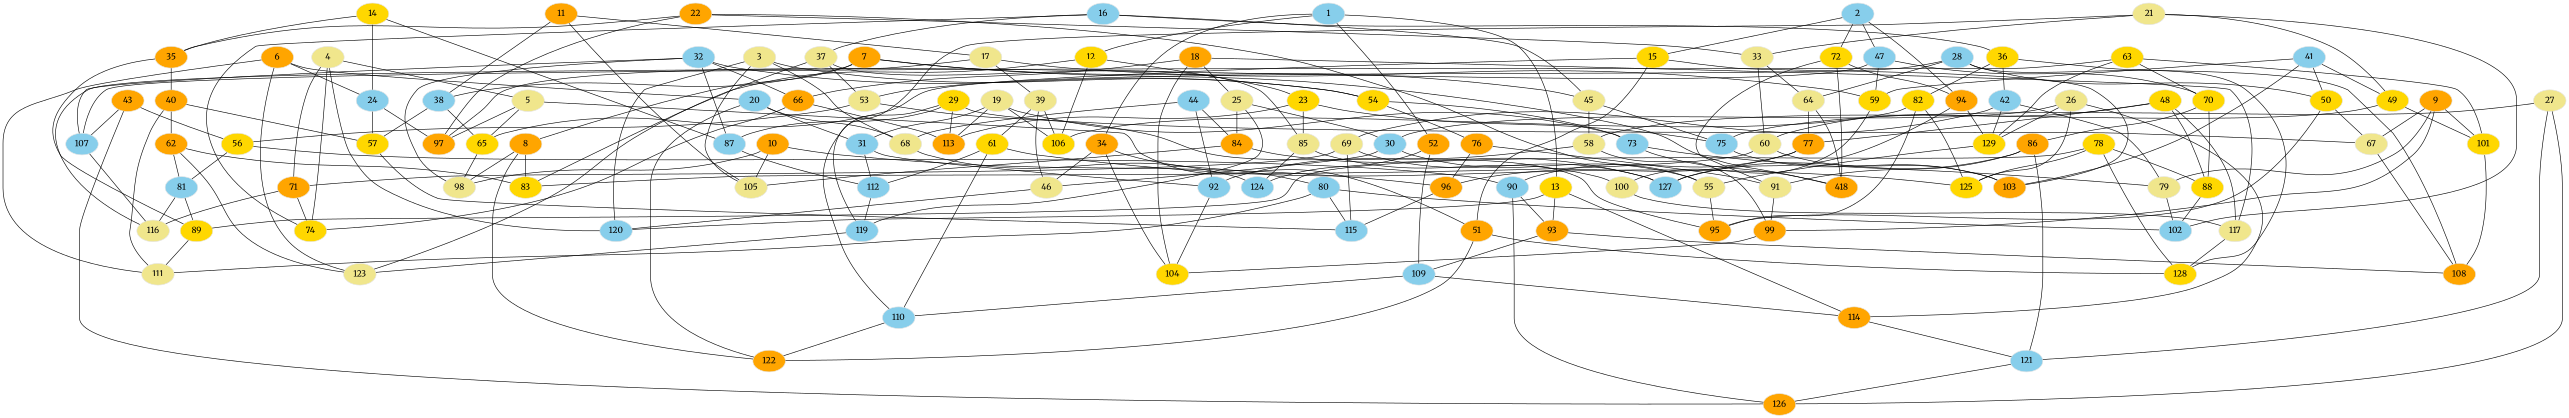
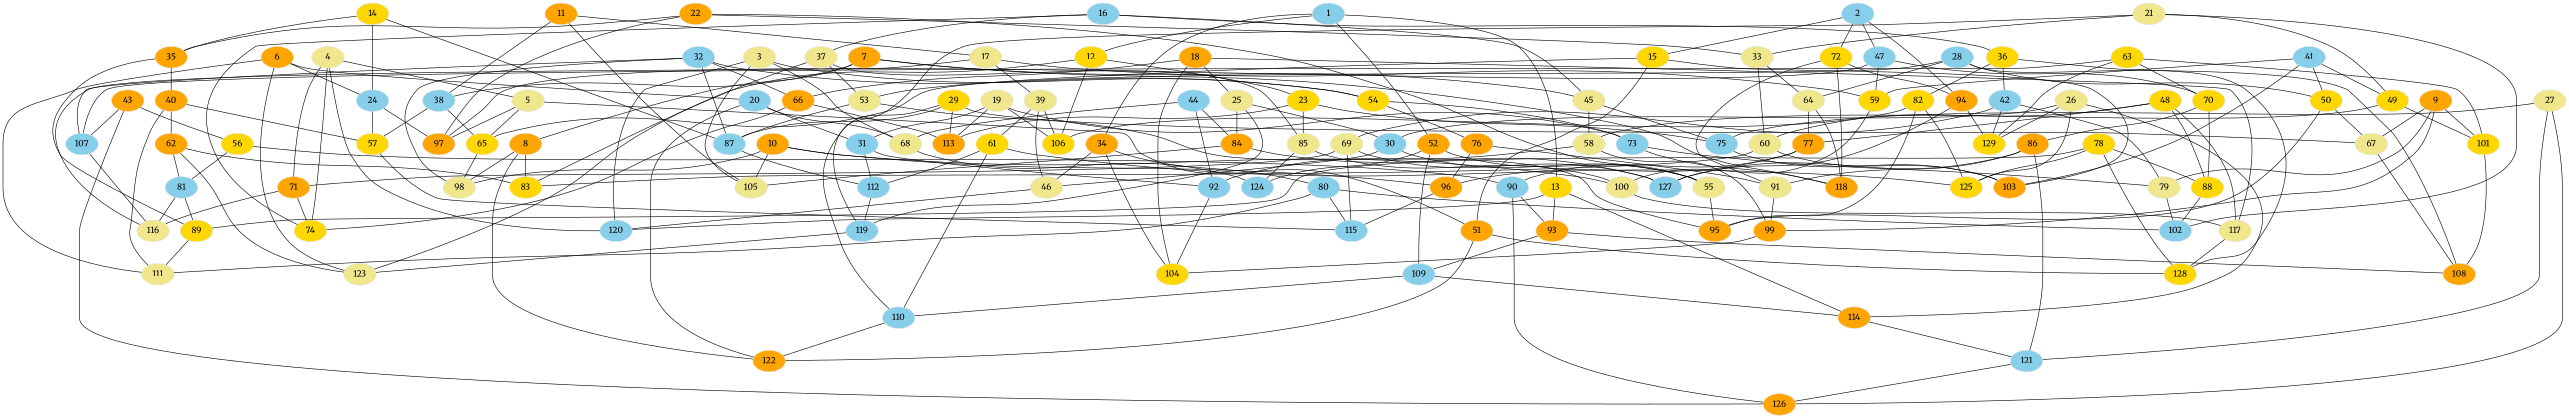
(552, 128) -> (787, 121)
(1904, 154) -> (1571, 166)
none -> (1198, 162)
(1841, 187) -> (1841, 187)
